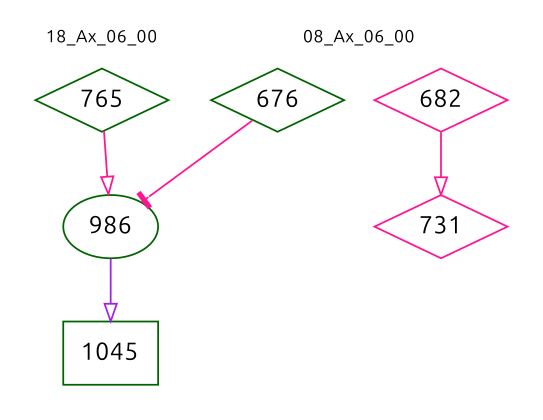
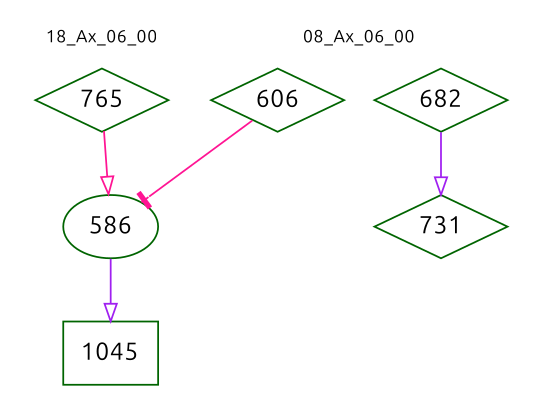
(278, 100) -> (278, 100)
(441, 100) -> (441, 100)
(441, 155) -> (441, 155)
(111, 227) -> (111, 227)
(441, 227) -> (441, 227)
